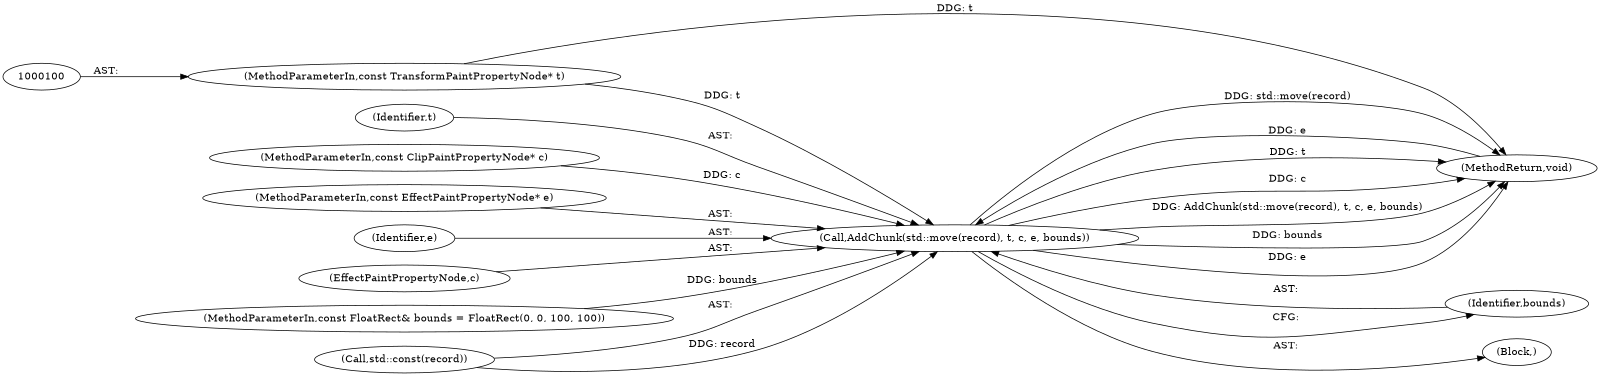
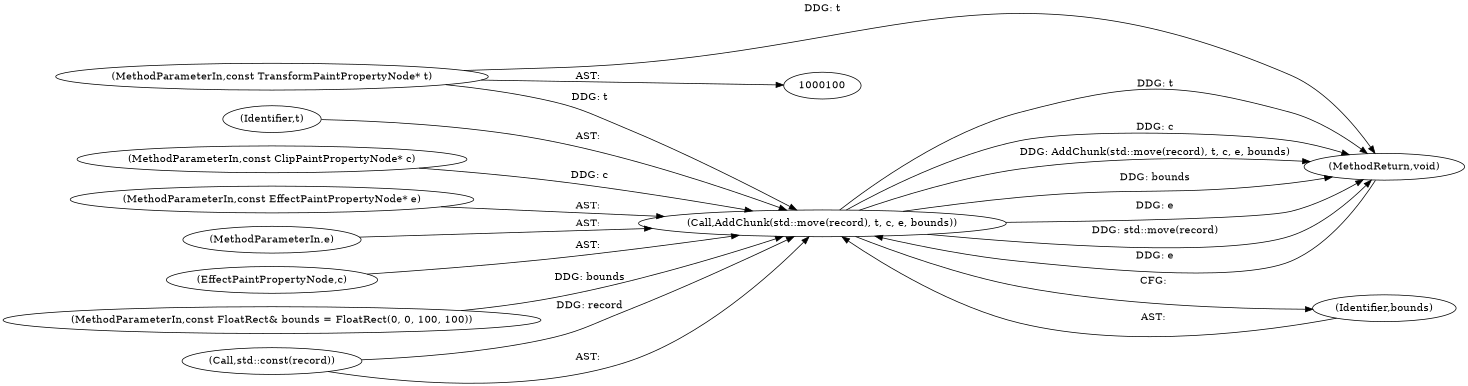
(131, 77) -> (629, 82)
(405, 238) -> (272, 240)
(1517, 352) -> none
